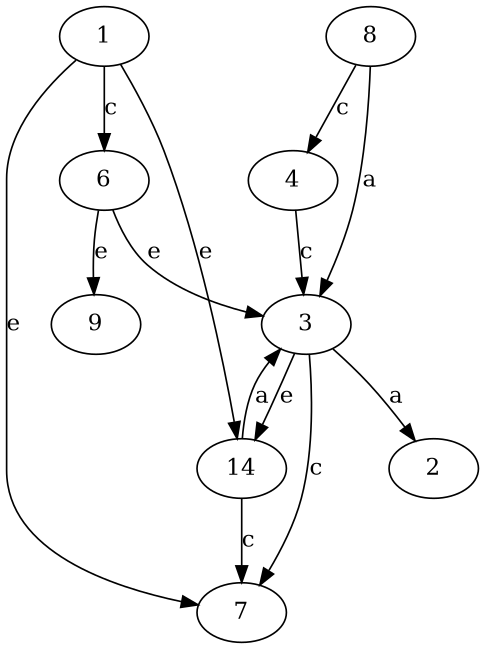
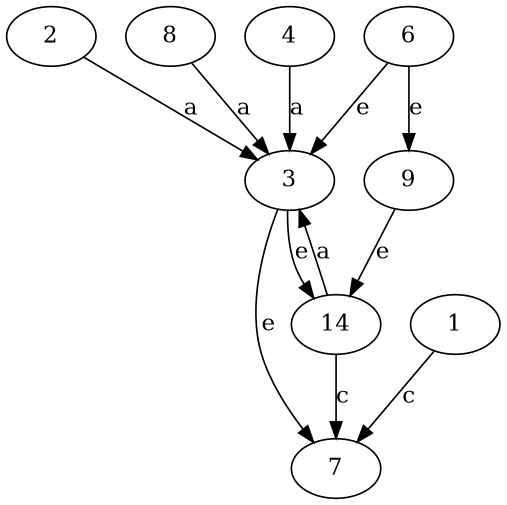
(104, 100) -> none
(336, 101) -> none
(192, 238) -> (376, 245)
(306, 252) -> (297, 108)
(14, 324) -> (409, 397)
(371, 386) -> (164, 104)
(316, 469) -> (269, 324)
